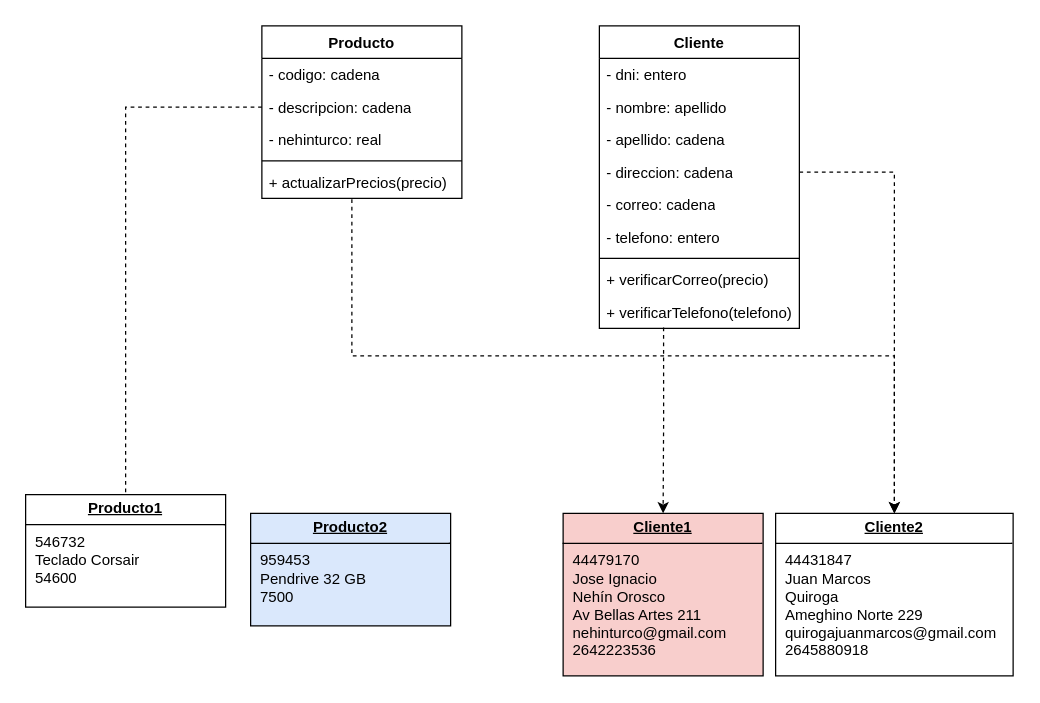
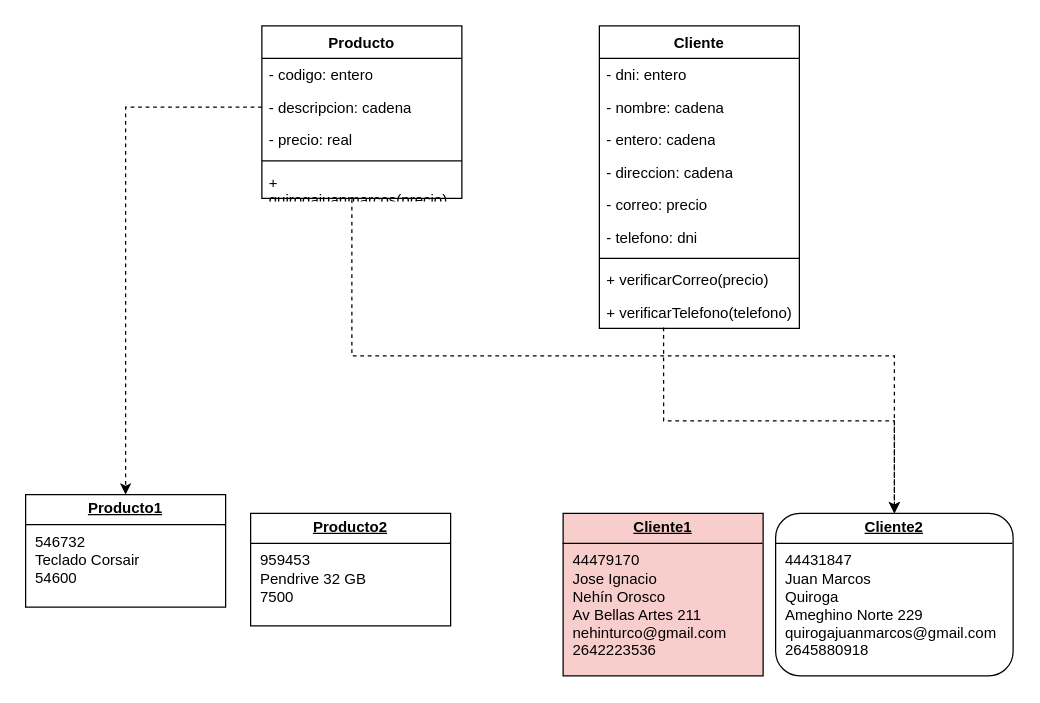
(329, 76) -> (329, 76)
(671, 108) -> (668, 108)
(335, 141) -> (318, 141)
(671, 141) -> (668, 141)
(363, 192) -> (363, 192)
(668, 206) -> (666, 206)
(894, 215) -> none
(675, 238) -> (660, 238)
(663, 464) -> (779, 421)
(126, 488) -> (126, 484)
(351, 569) -> (351, 569)
(894, 594) -> (894, 594)
